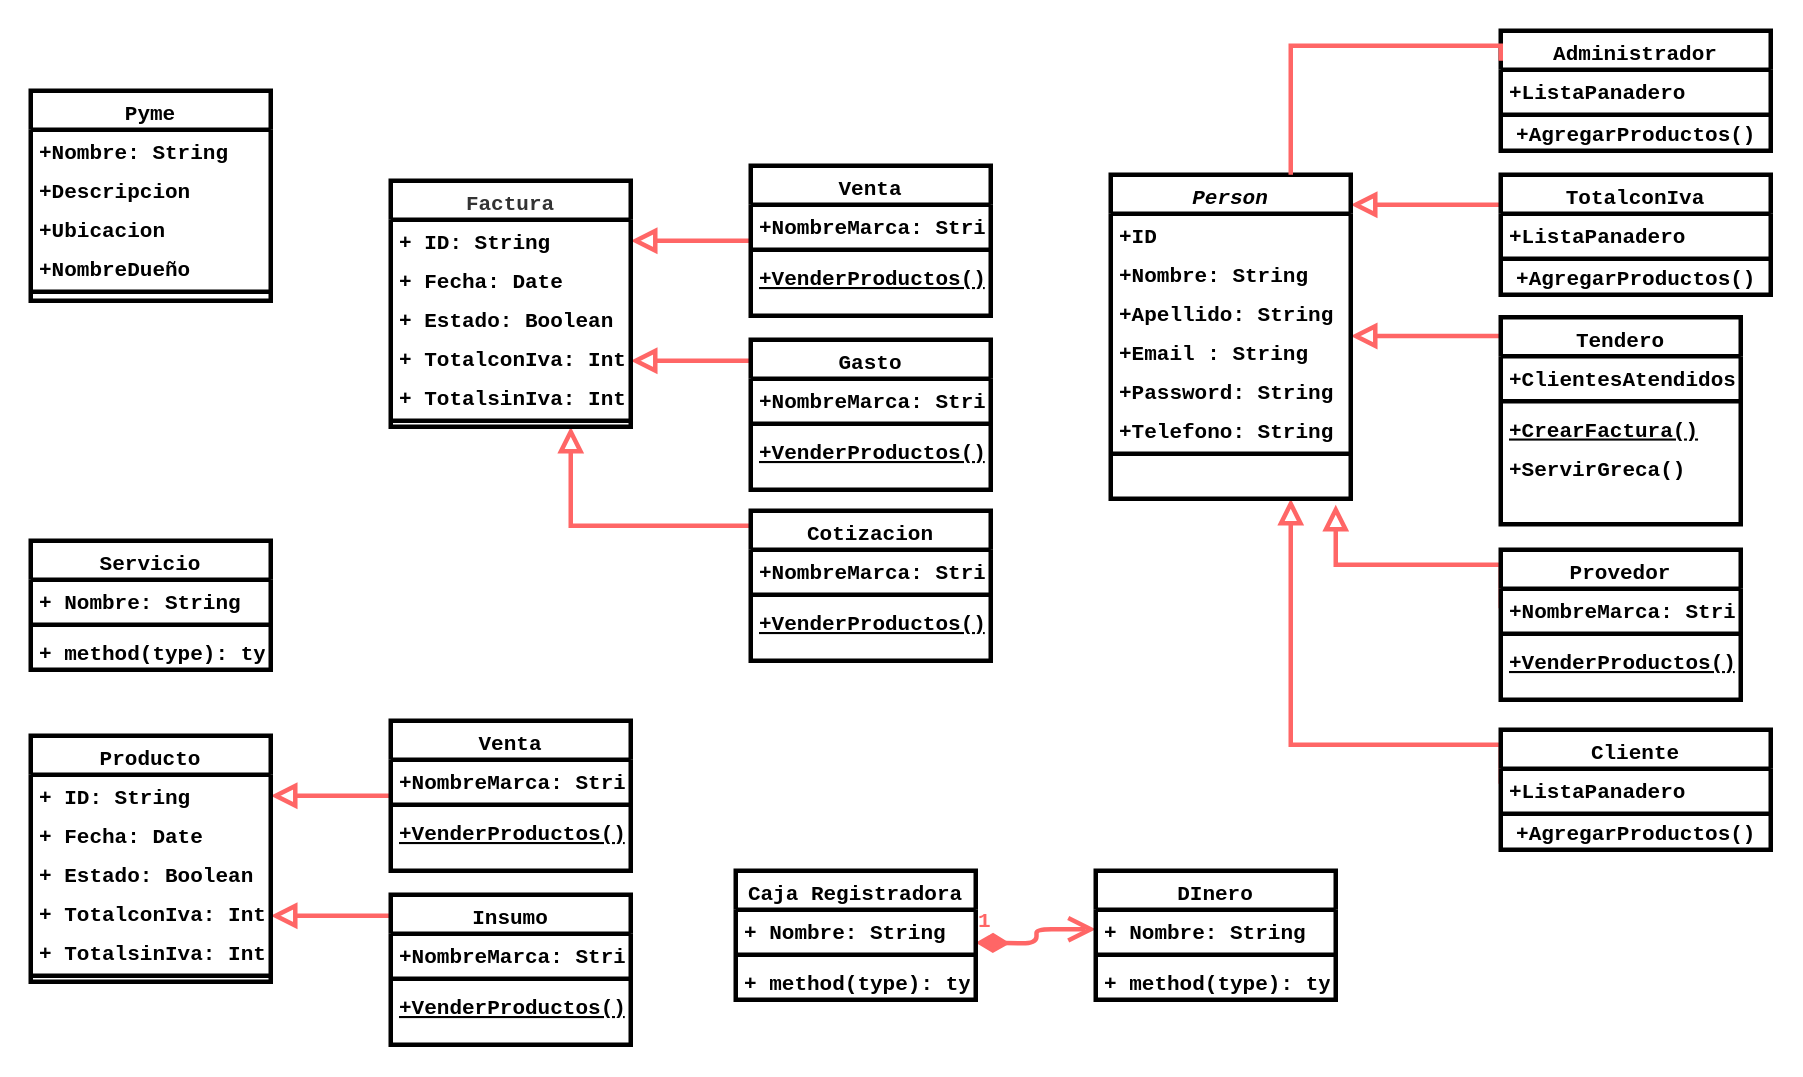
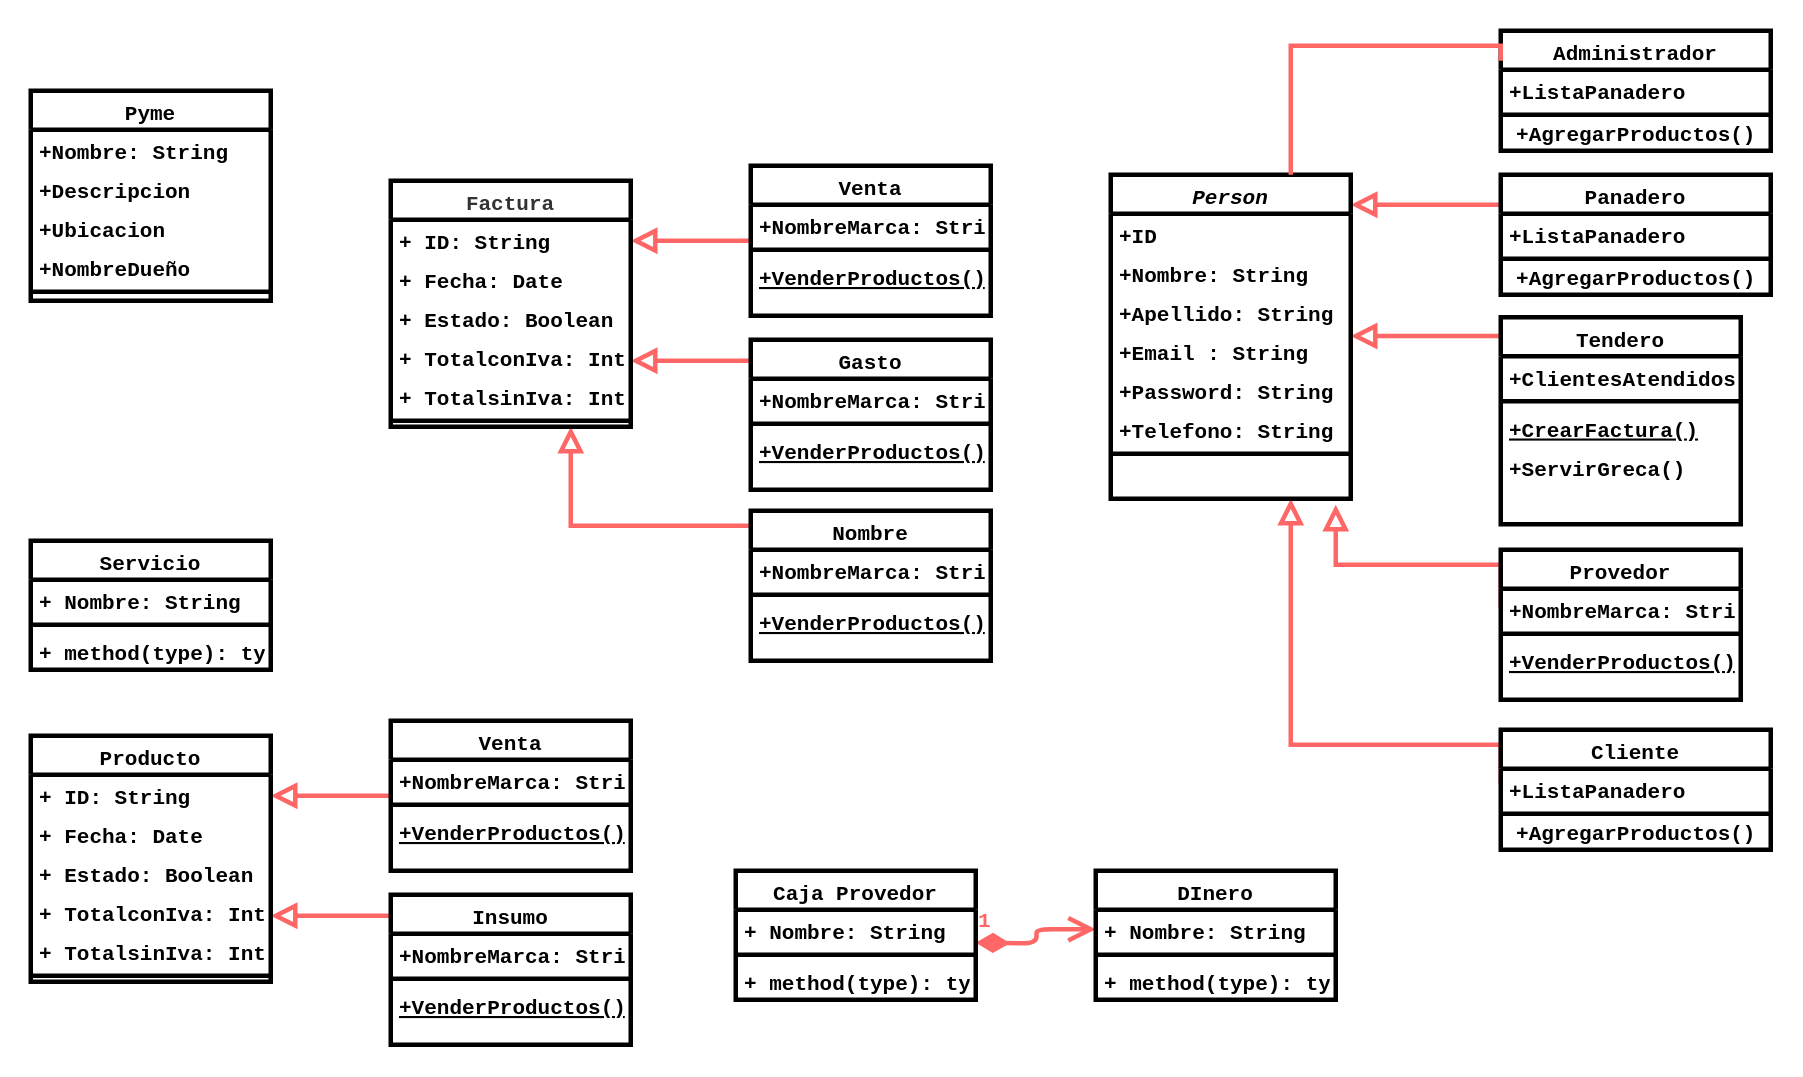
(1635, 197) -> (1635, 197)
(870, 533) -> (870, 533)
(855, 893) -> (855, 893)
